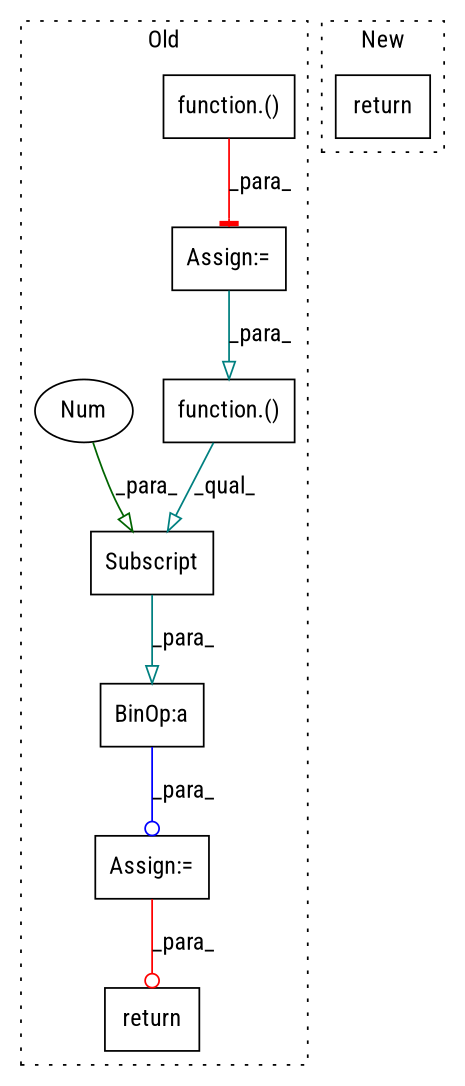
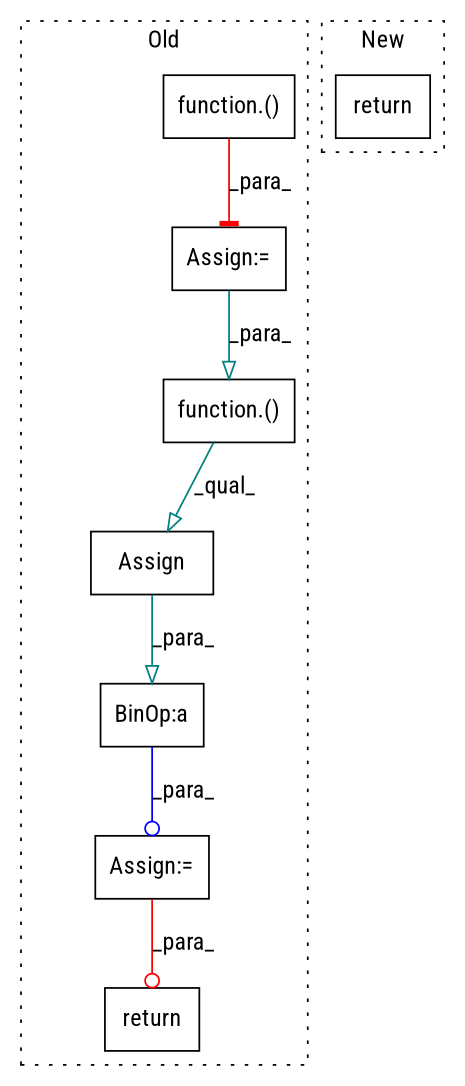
(84, 411) -> none
(152, 563) -> (152, 563)
